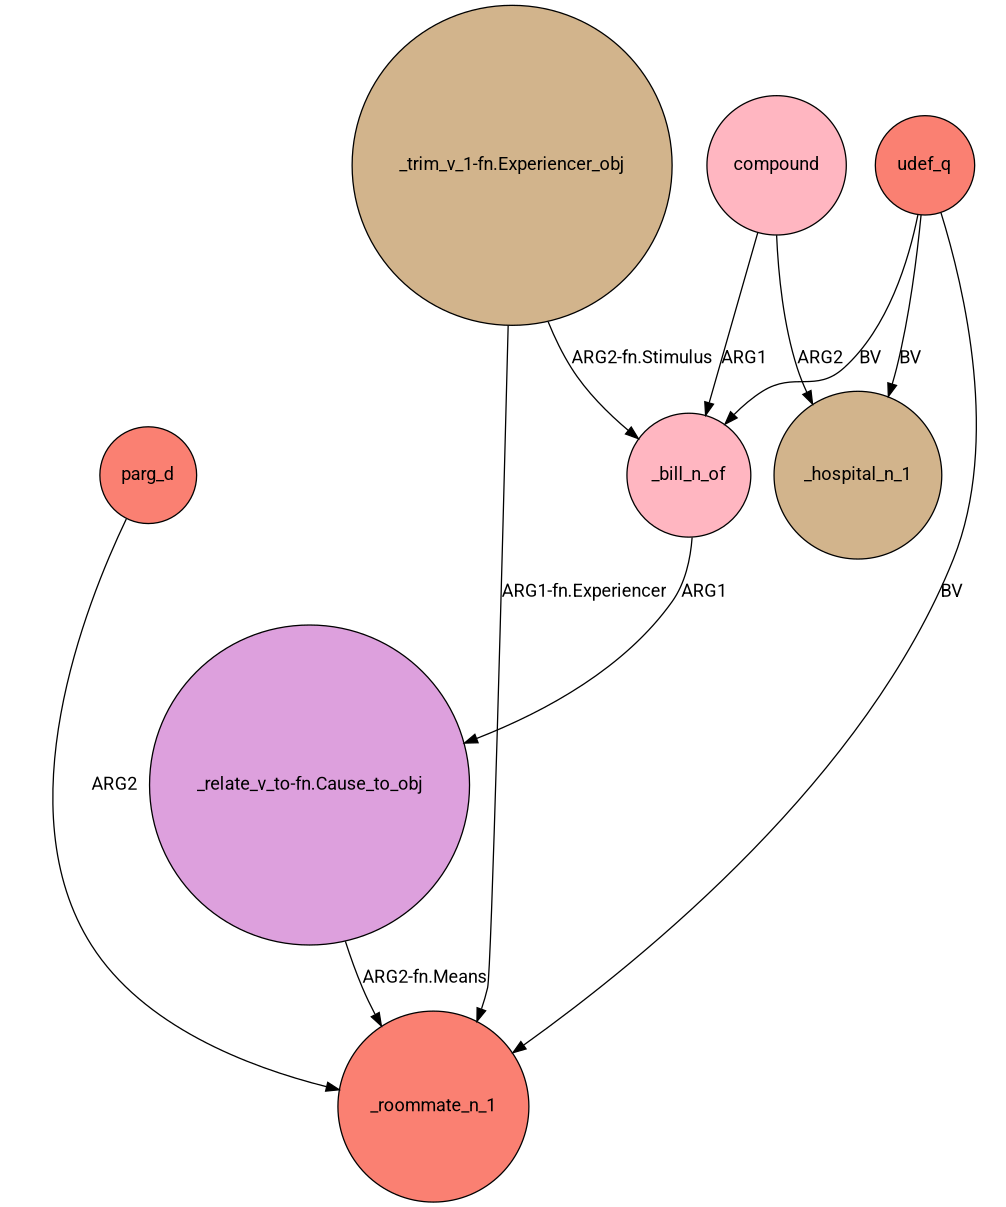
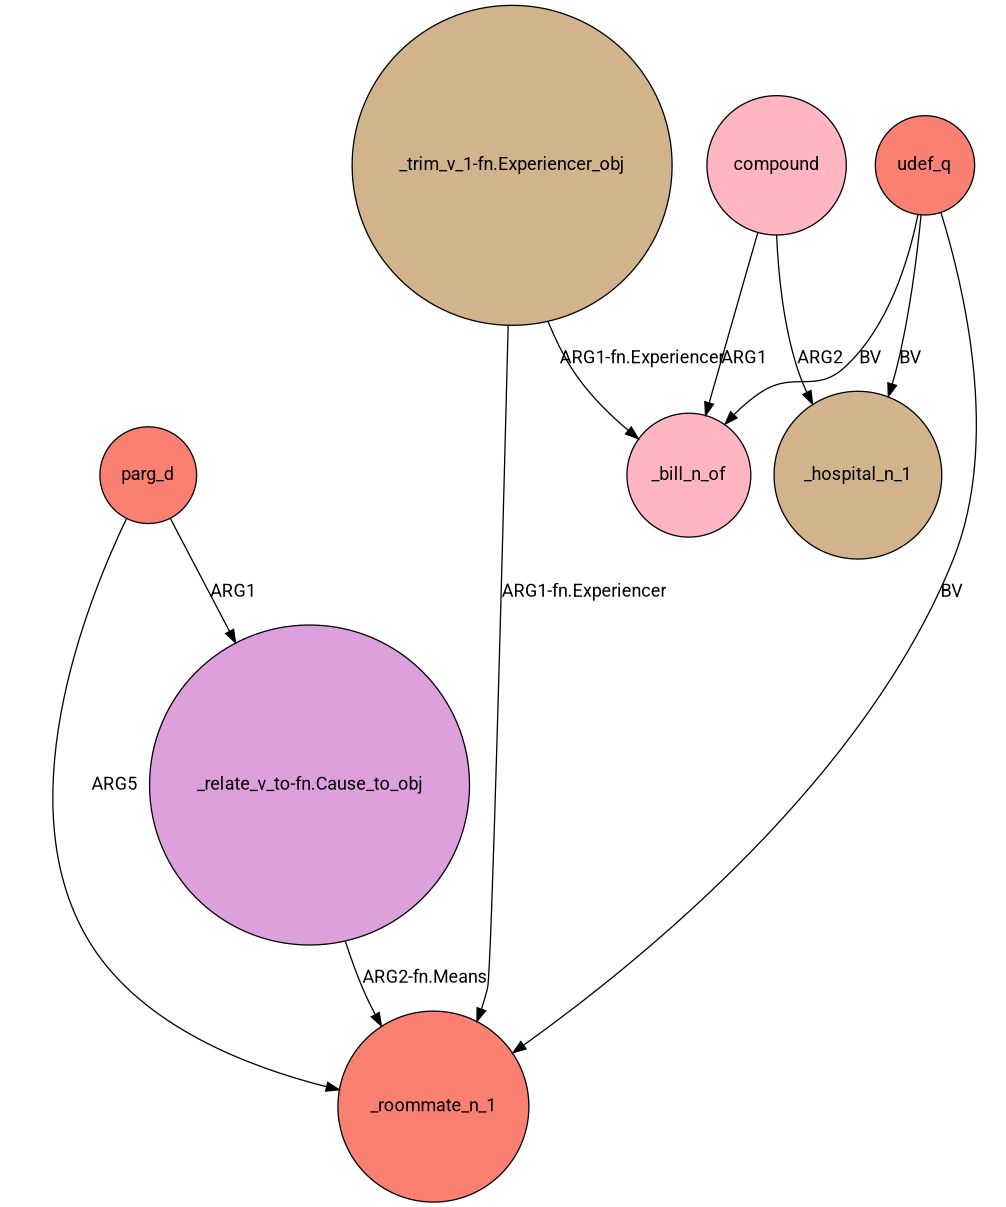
(642, 358) -> (642, 358)
(612, 664) -> (200, 575)
(115, 785) -> (115, 785)
